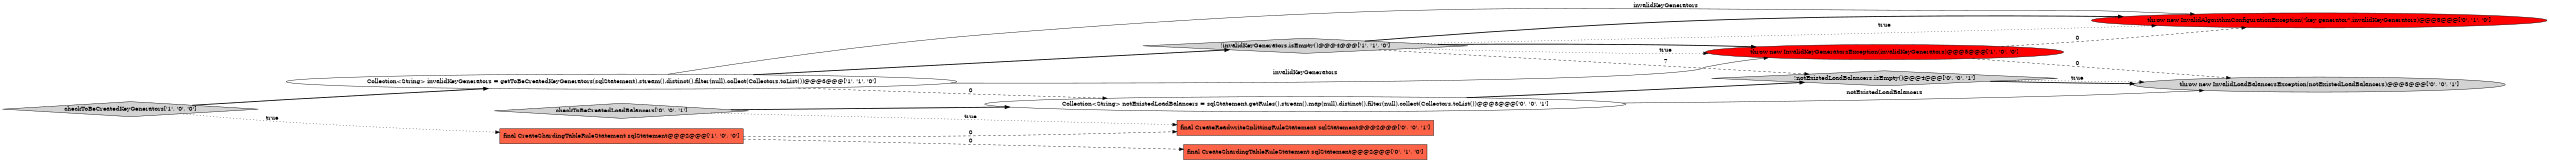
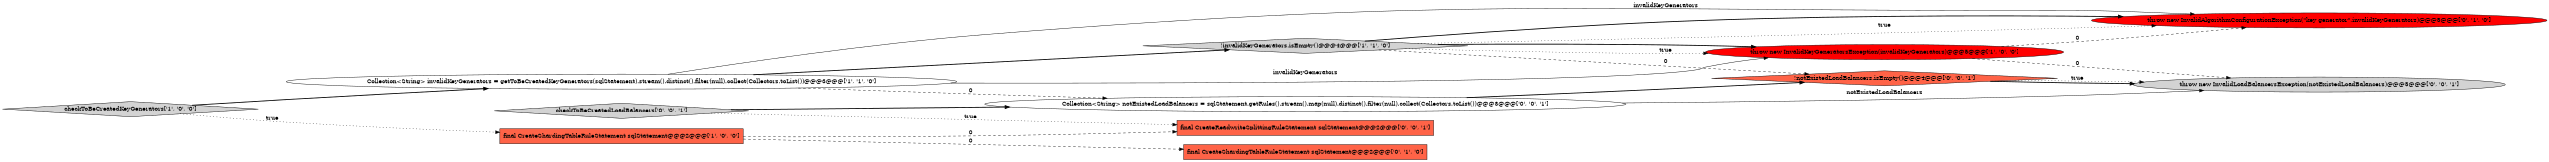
(1666, 61) -> (1666, 61)
(1885, 78) -> (1885, 78)
